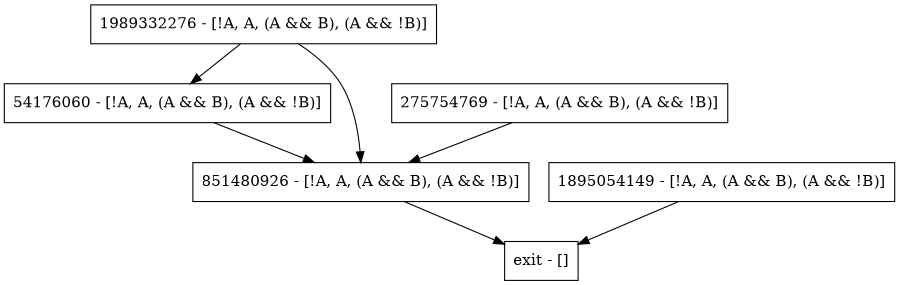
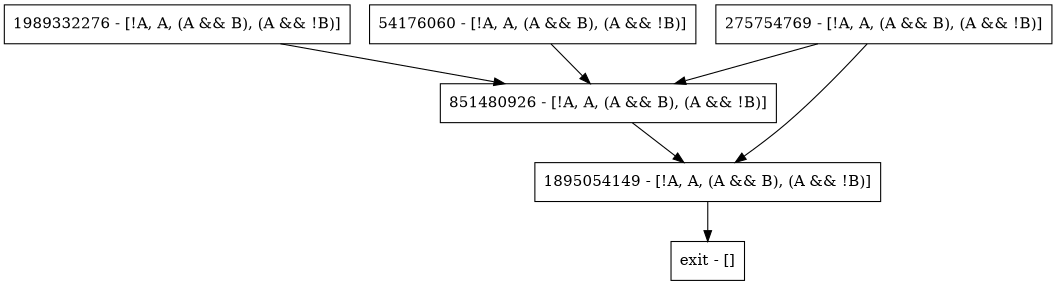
(220, 60) -> none
none -> (809, 103)
(449, 221) -> (654, 139)
